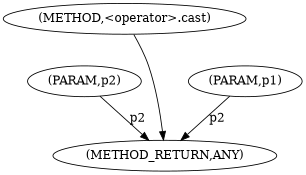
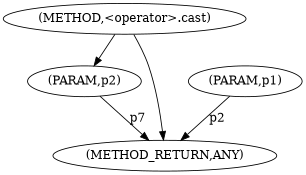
none -> (107, 46)
(138, 118) -> (138, 118)
